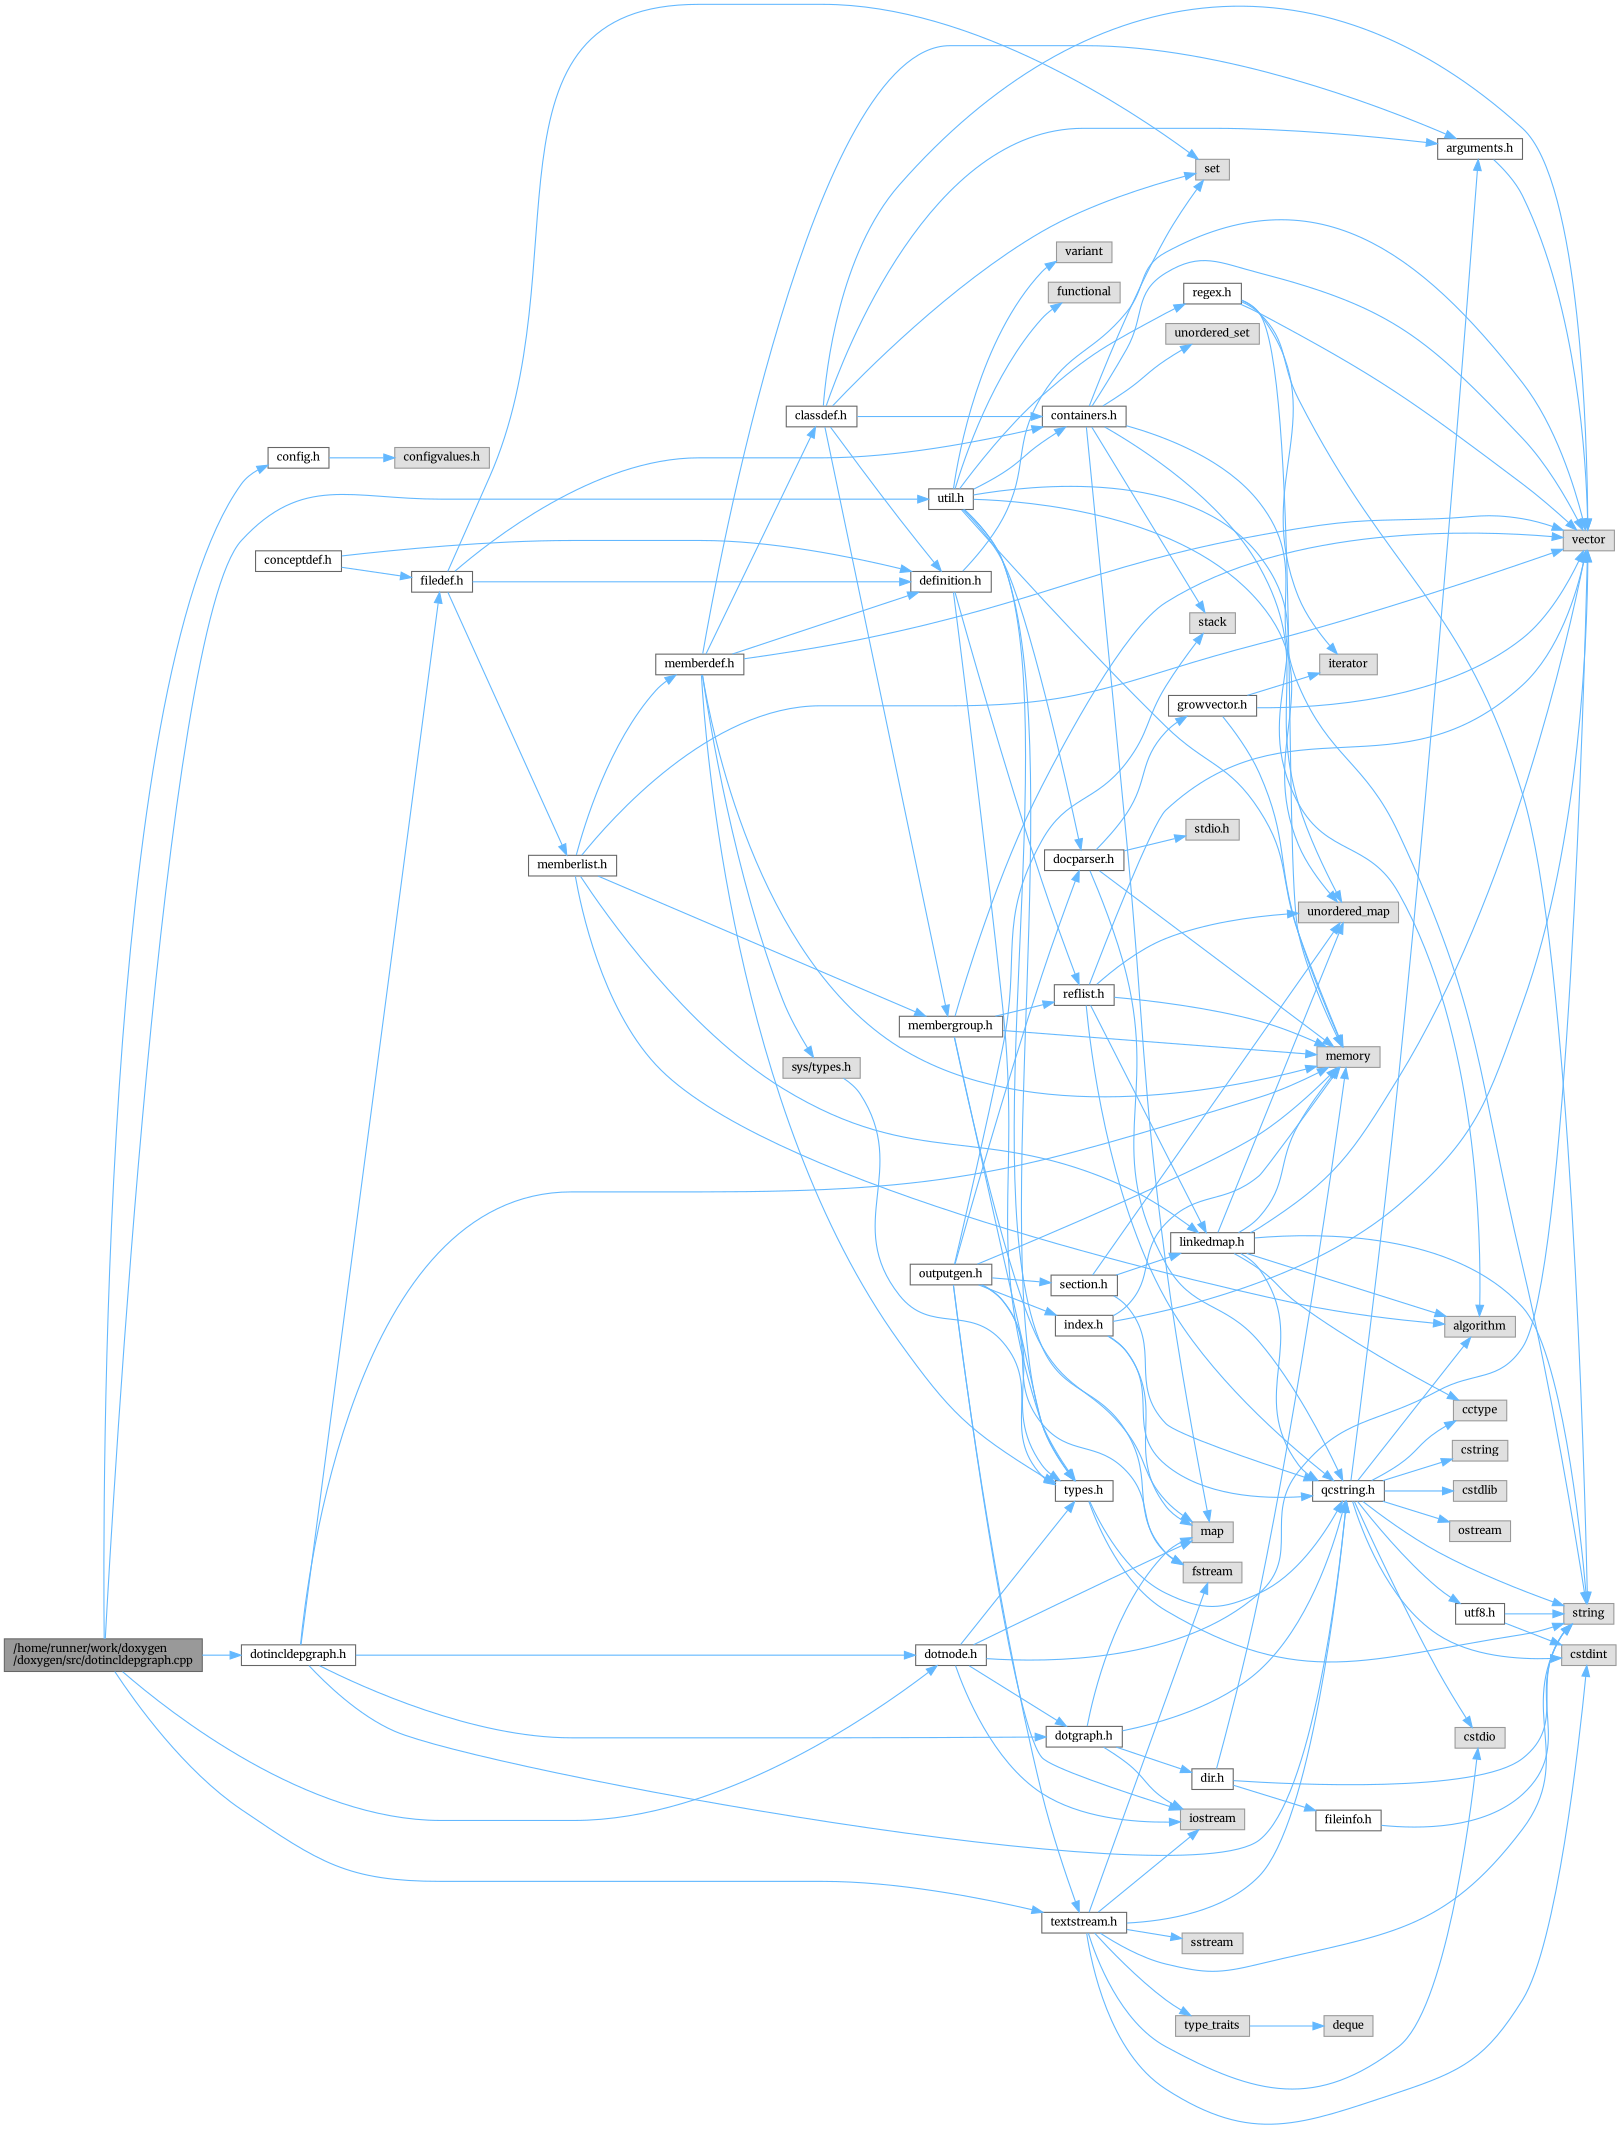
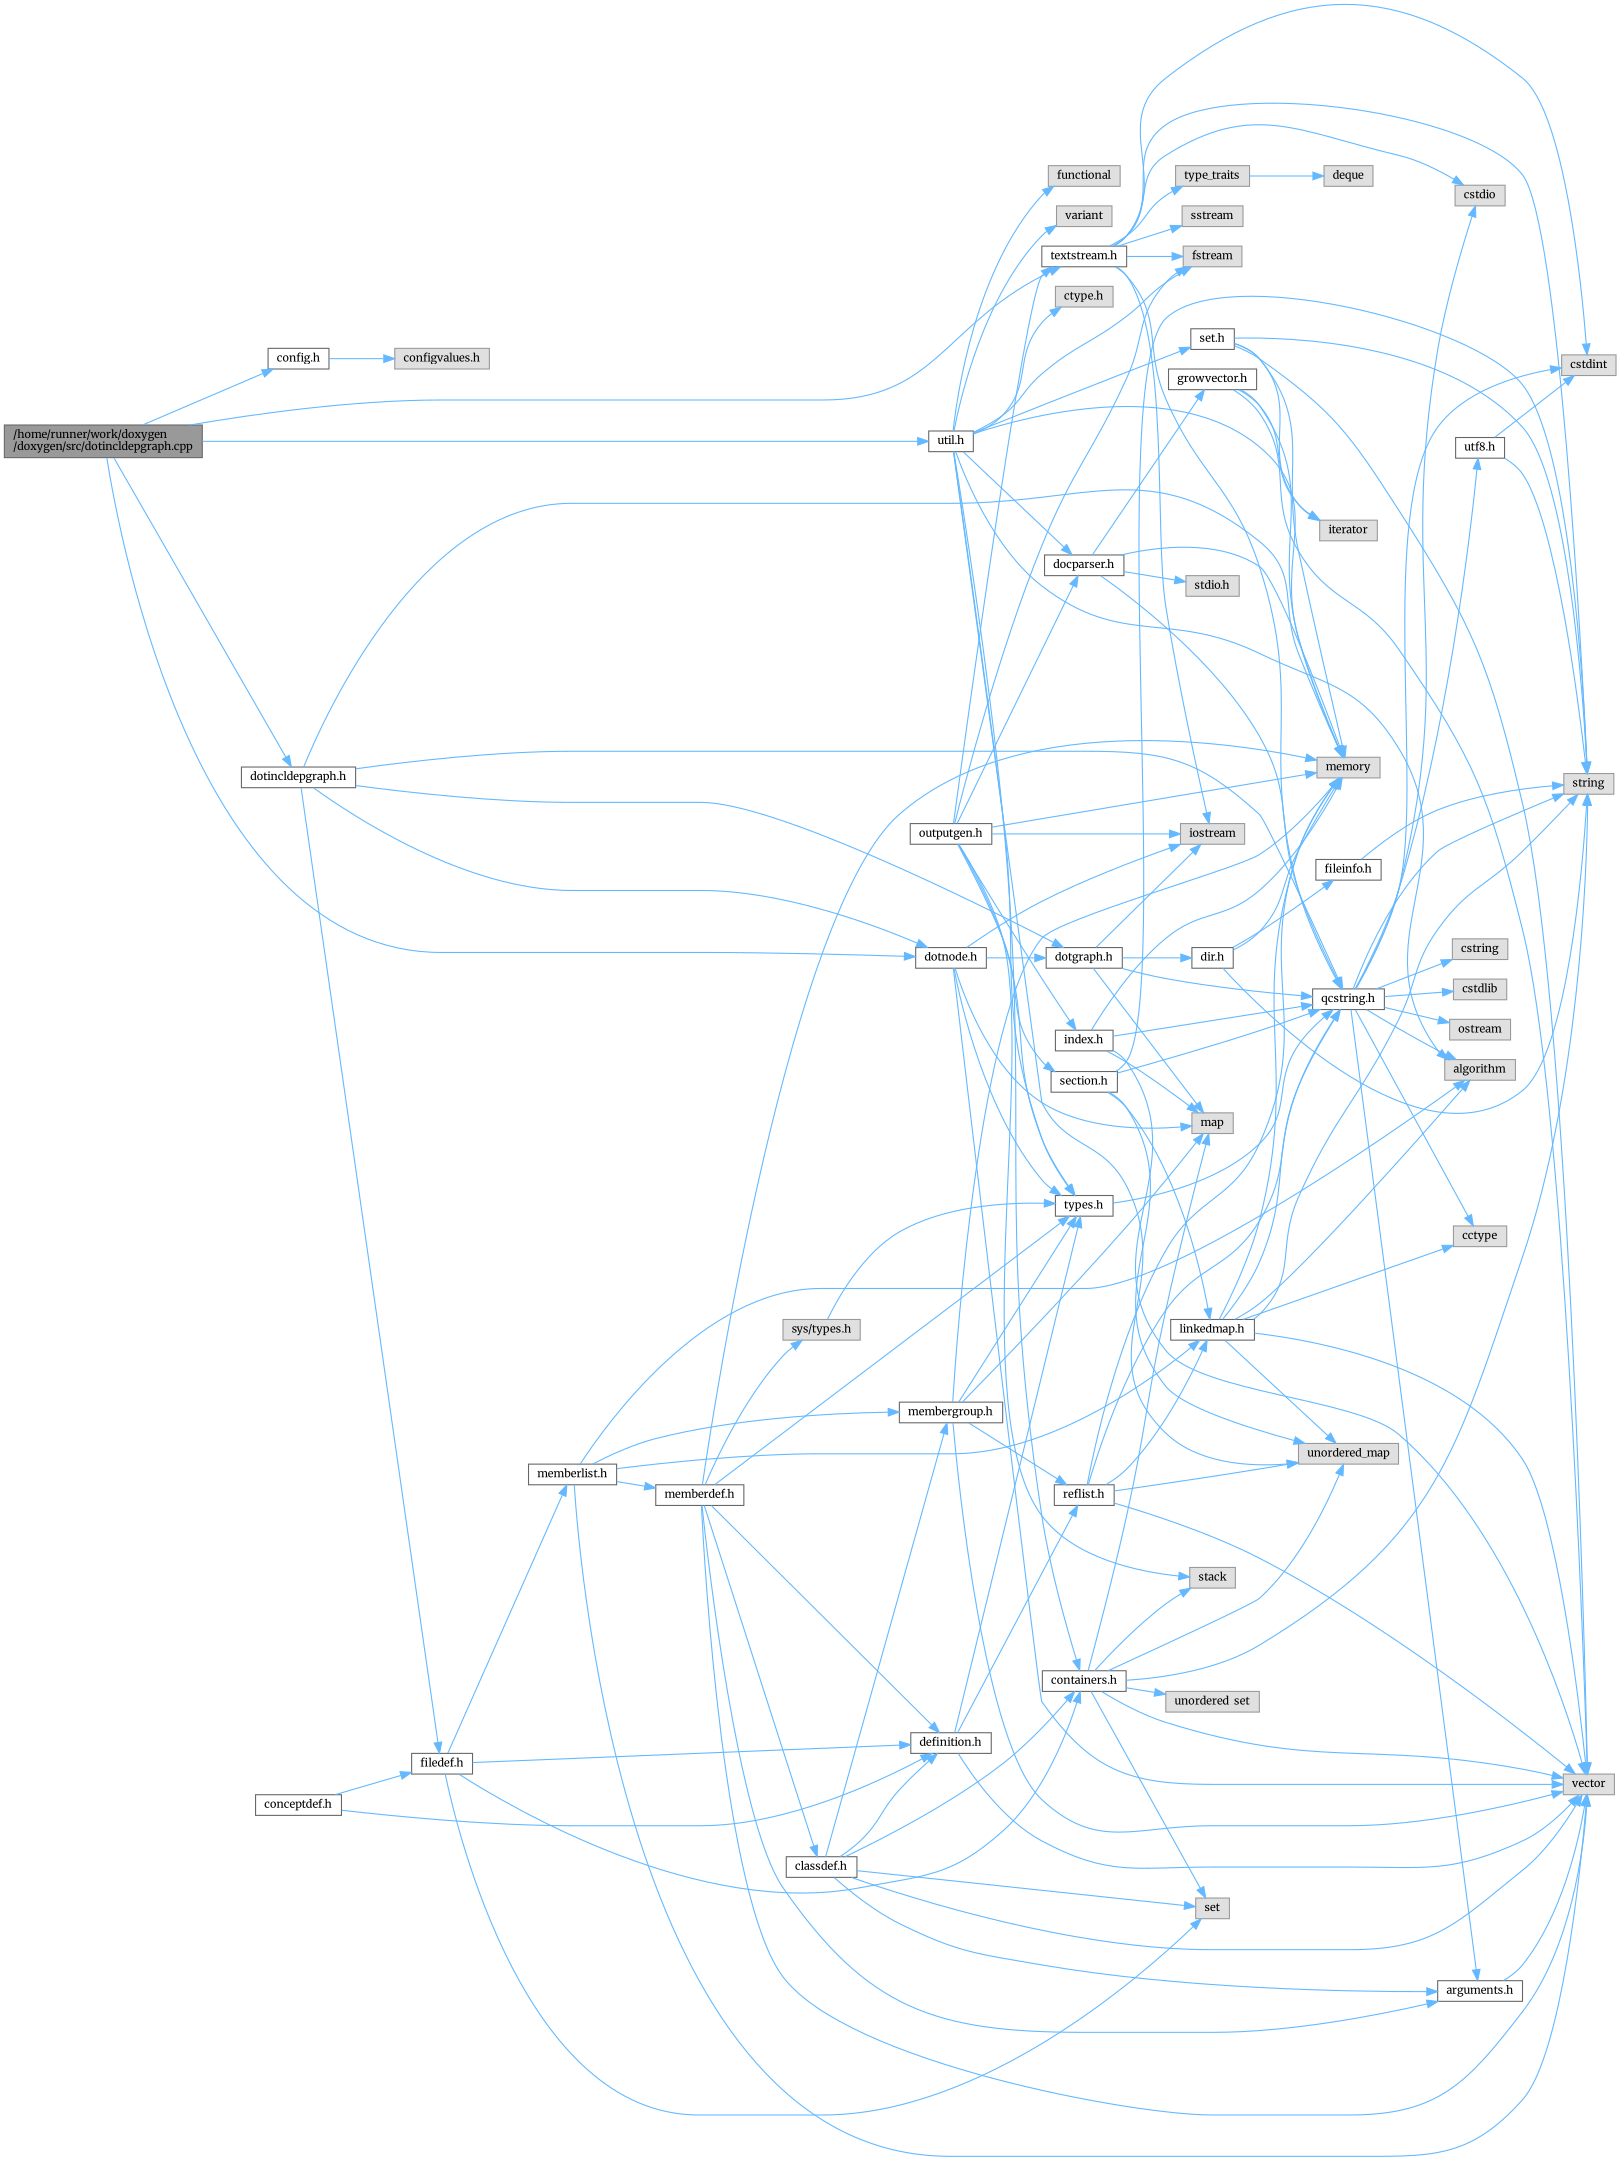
(1213, 294) -> (1213, 339)
none -> (1084, 297)
(1288, 1658) -> (1167, 318)
